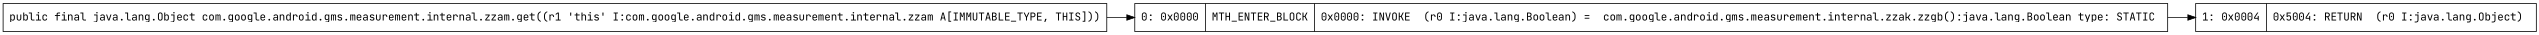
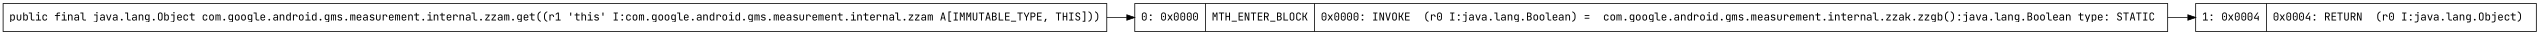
(2401, 17) -> (2401, 17)
